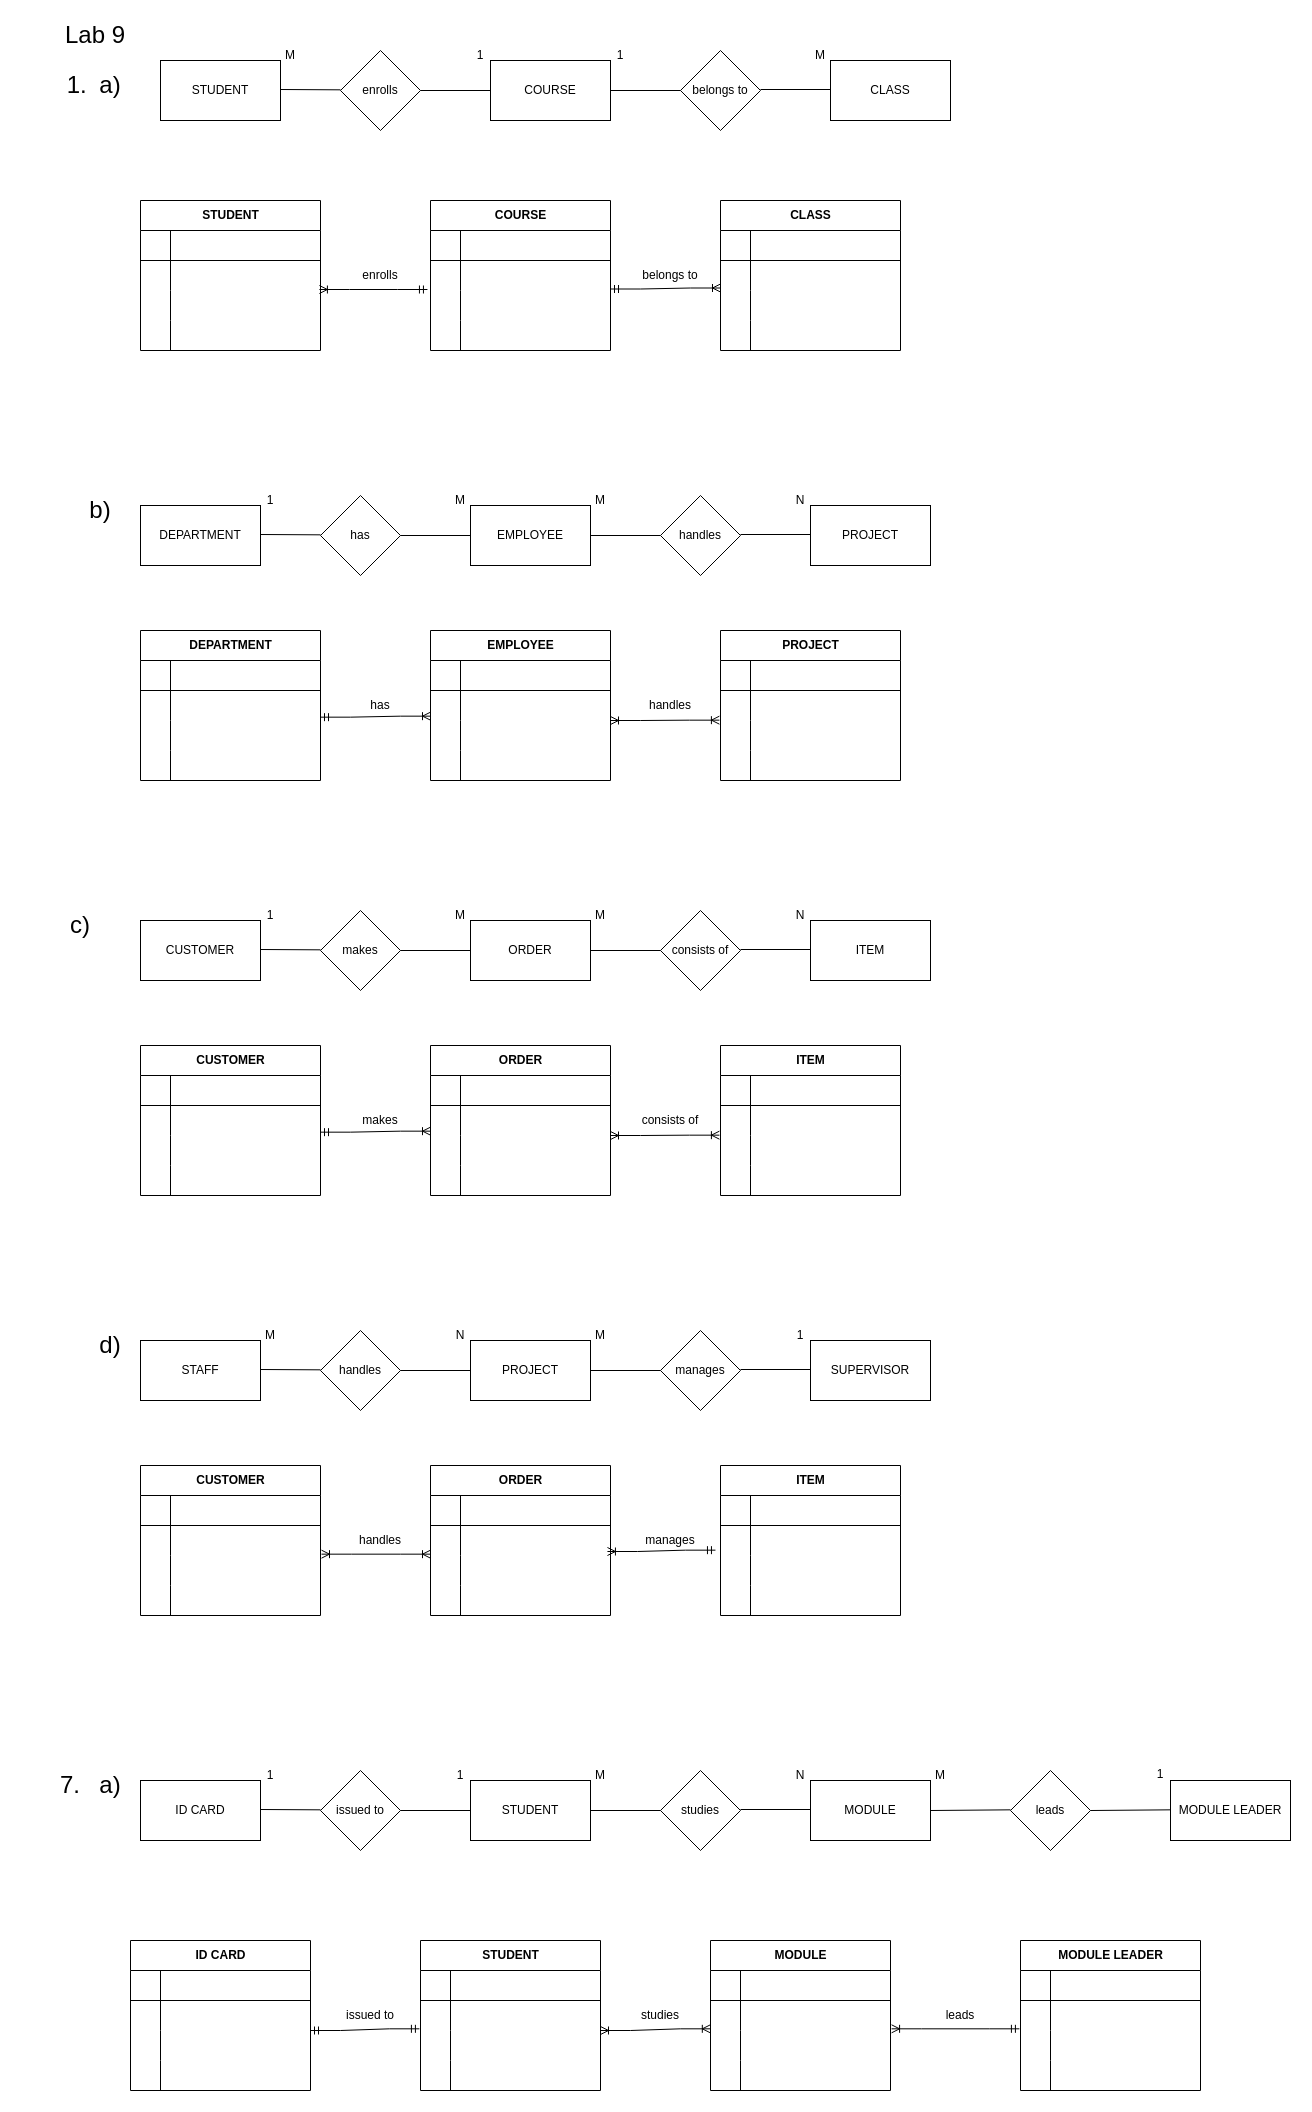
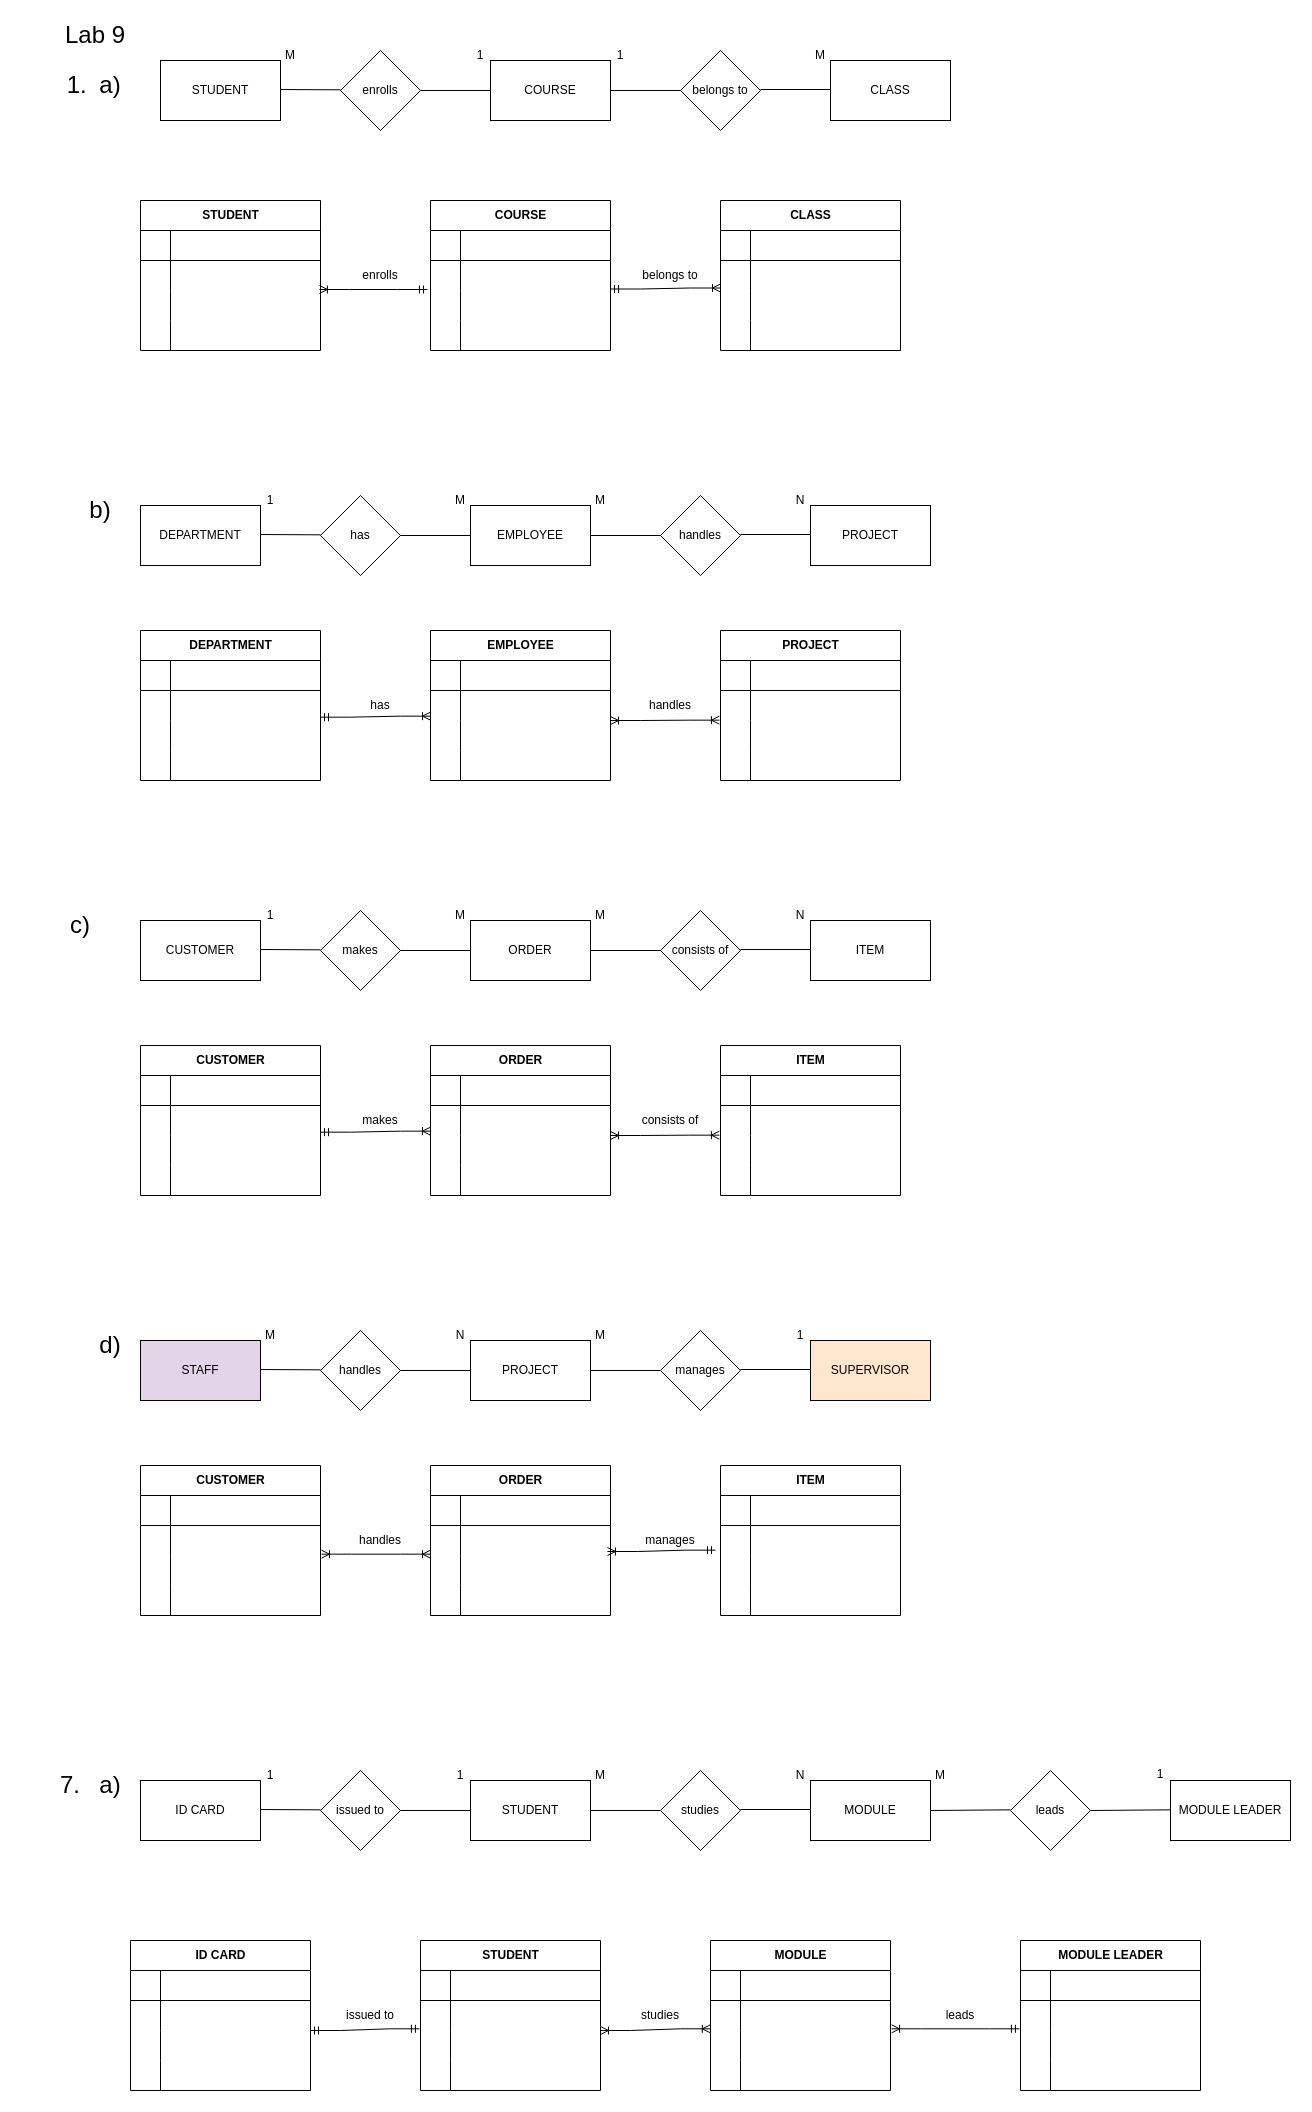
(201, 1371) -> (201, 1371)
(871, 1371) -> (871, 1371)
